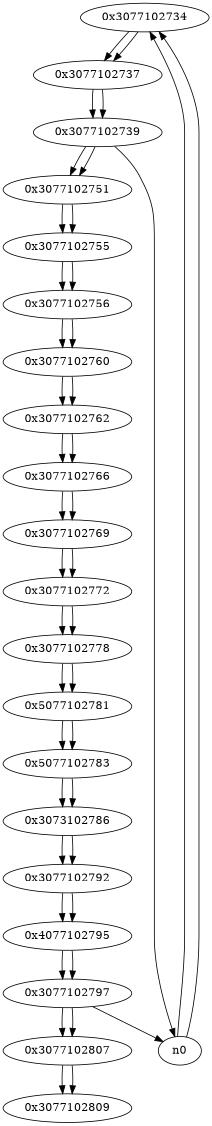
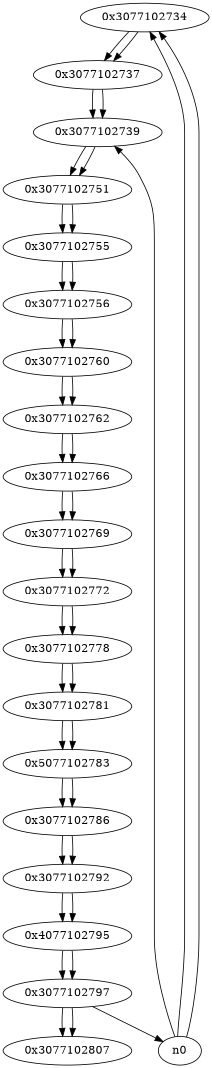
(154, 583) -> (154, 591)
(67, 706) -> (67, 706)
(67, 821) -> (67, 821)
(67, 1108) -> none
